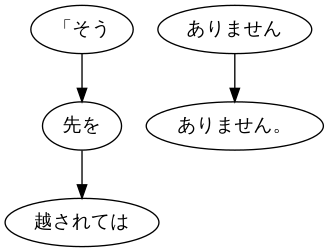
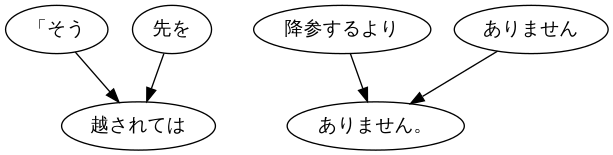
none -> (342, 29)
(82, 71) -> (93, 72)
